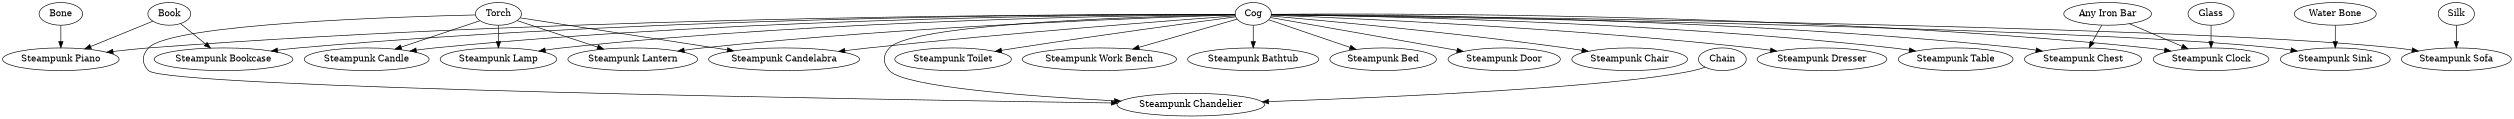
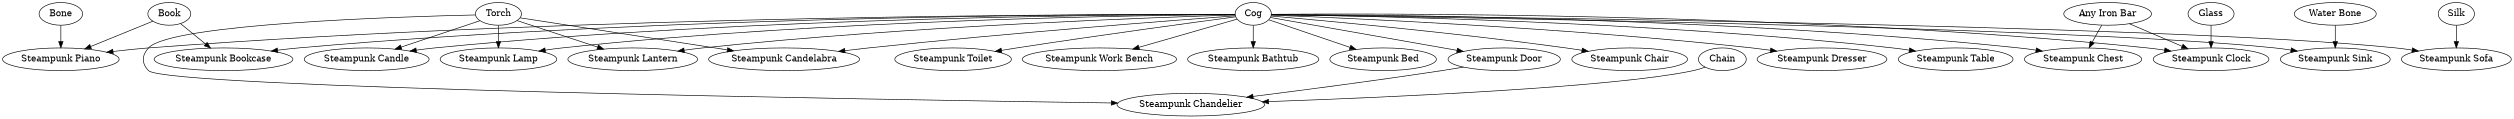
(935, 34) -> (1358, 83)
